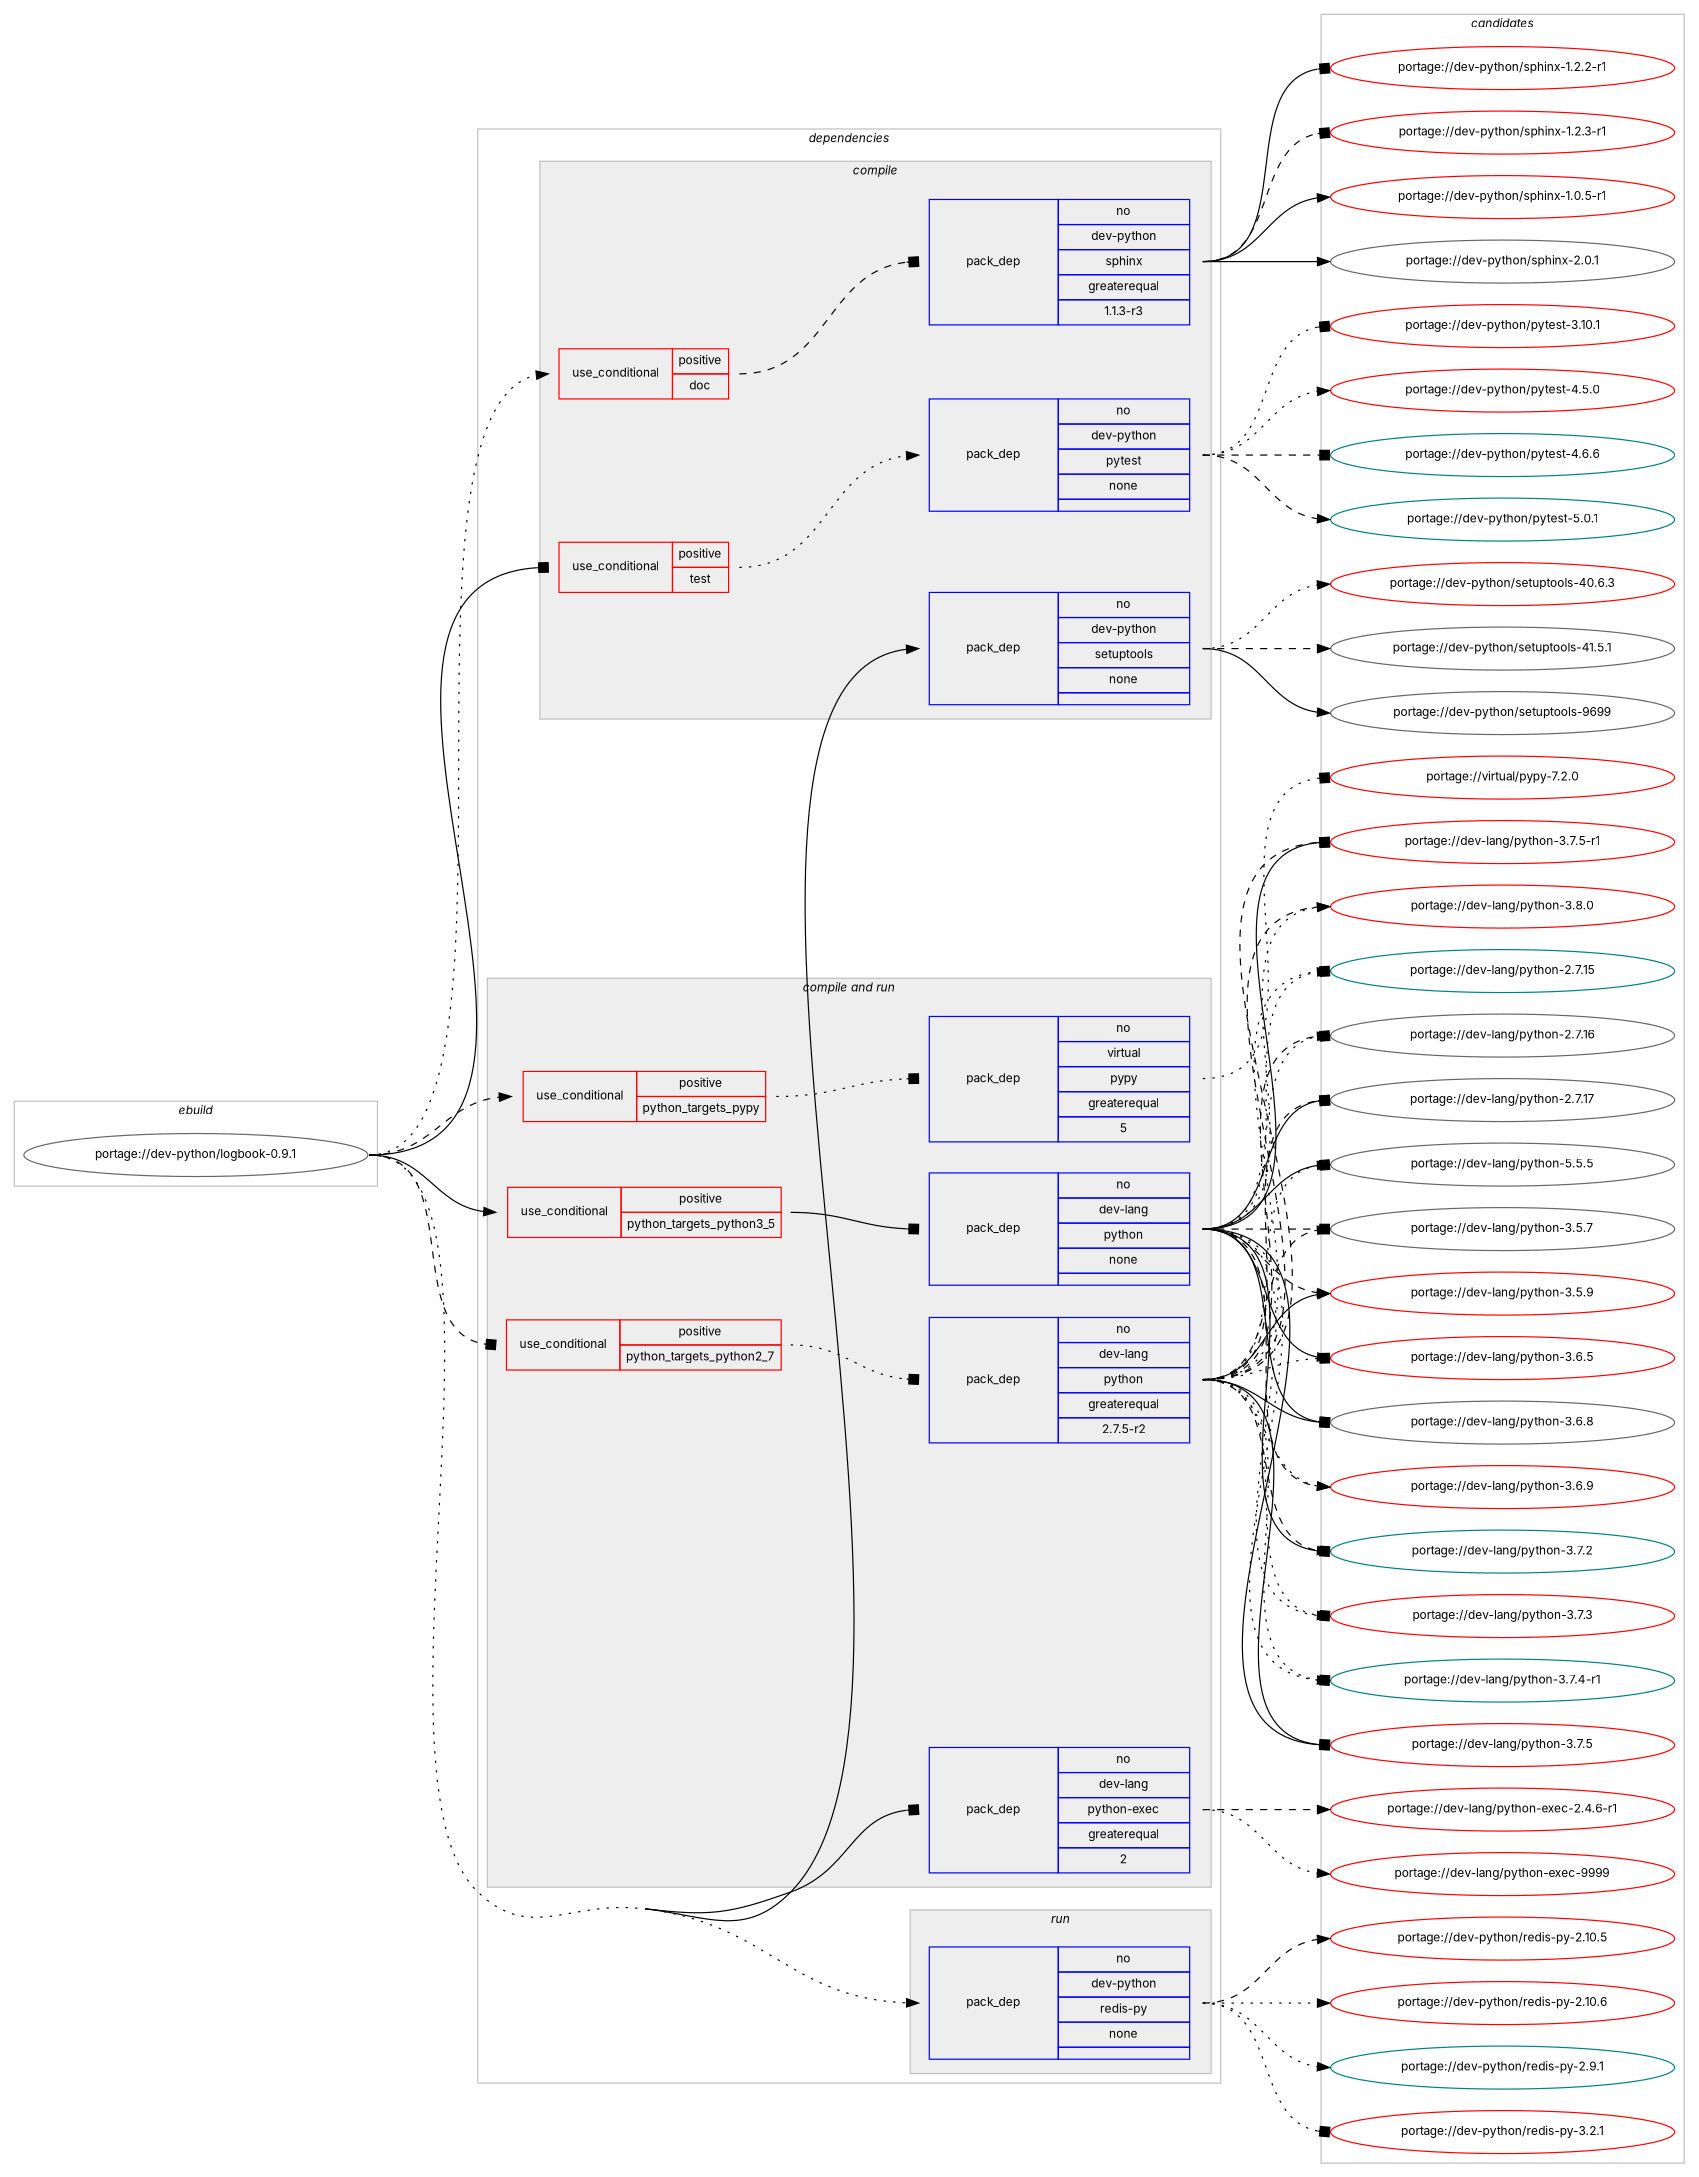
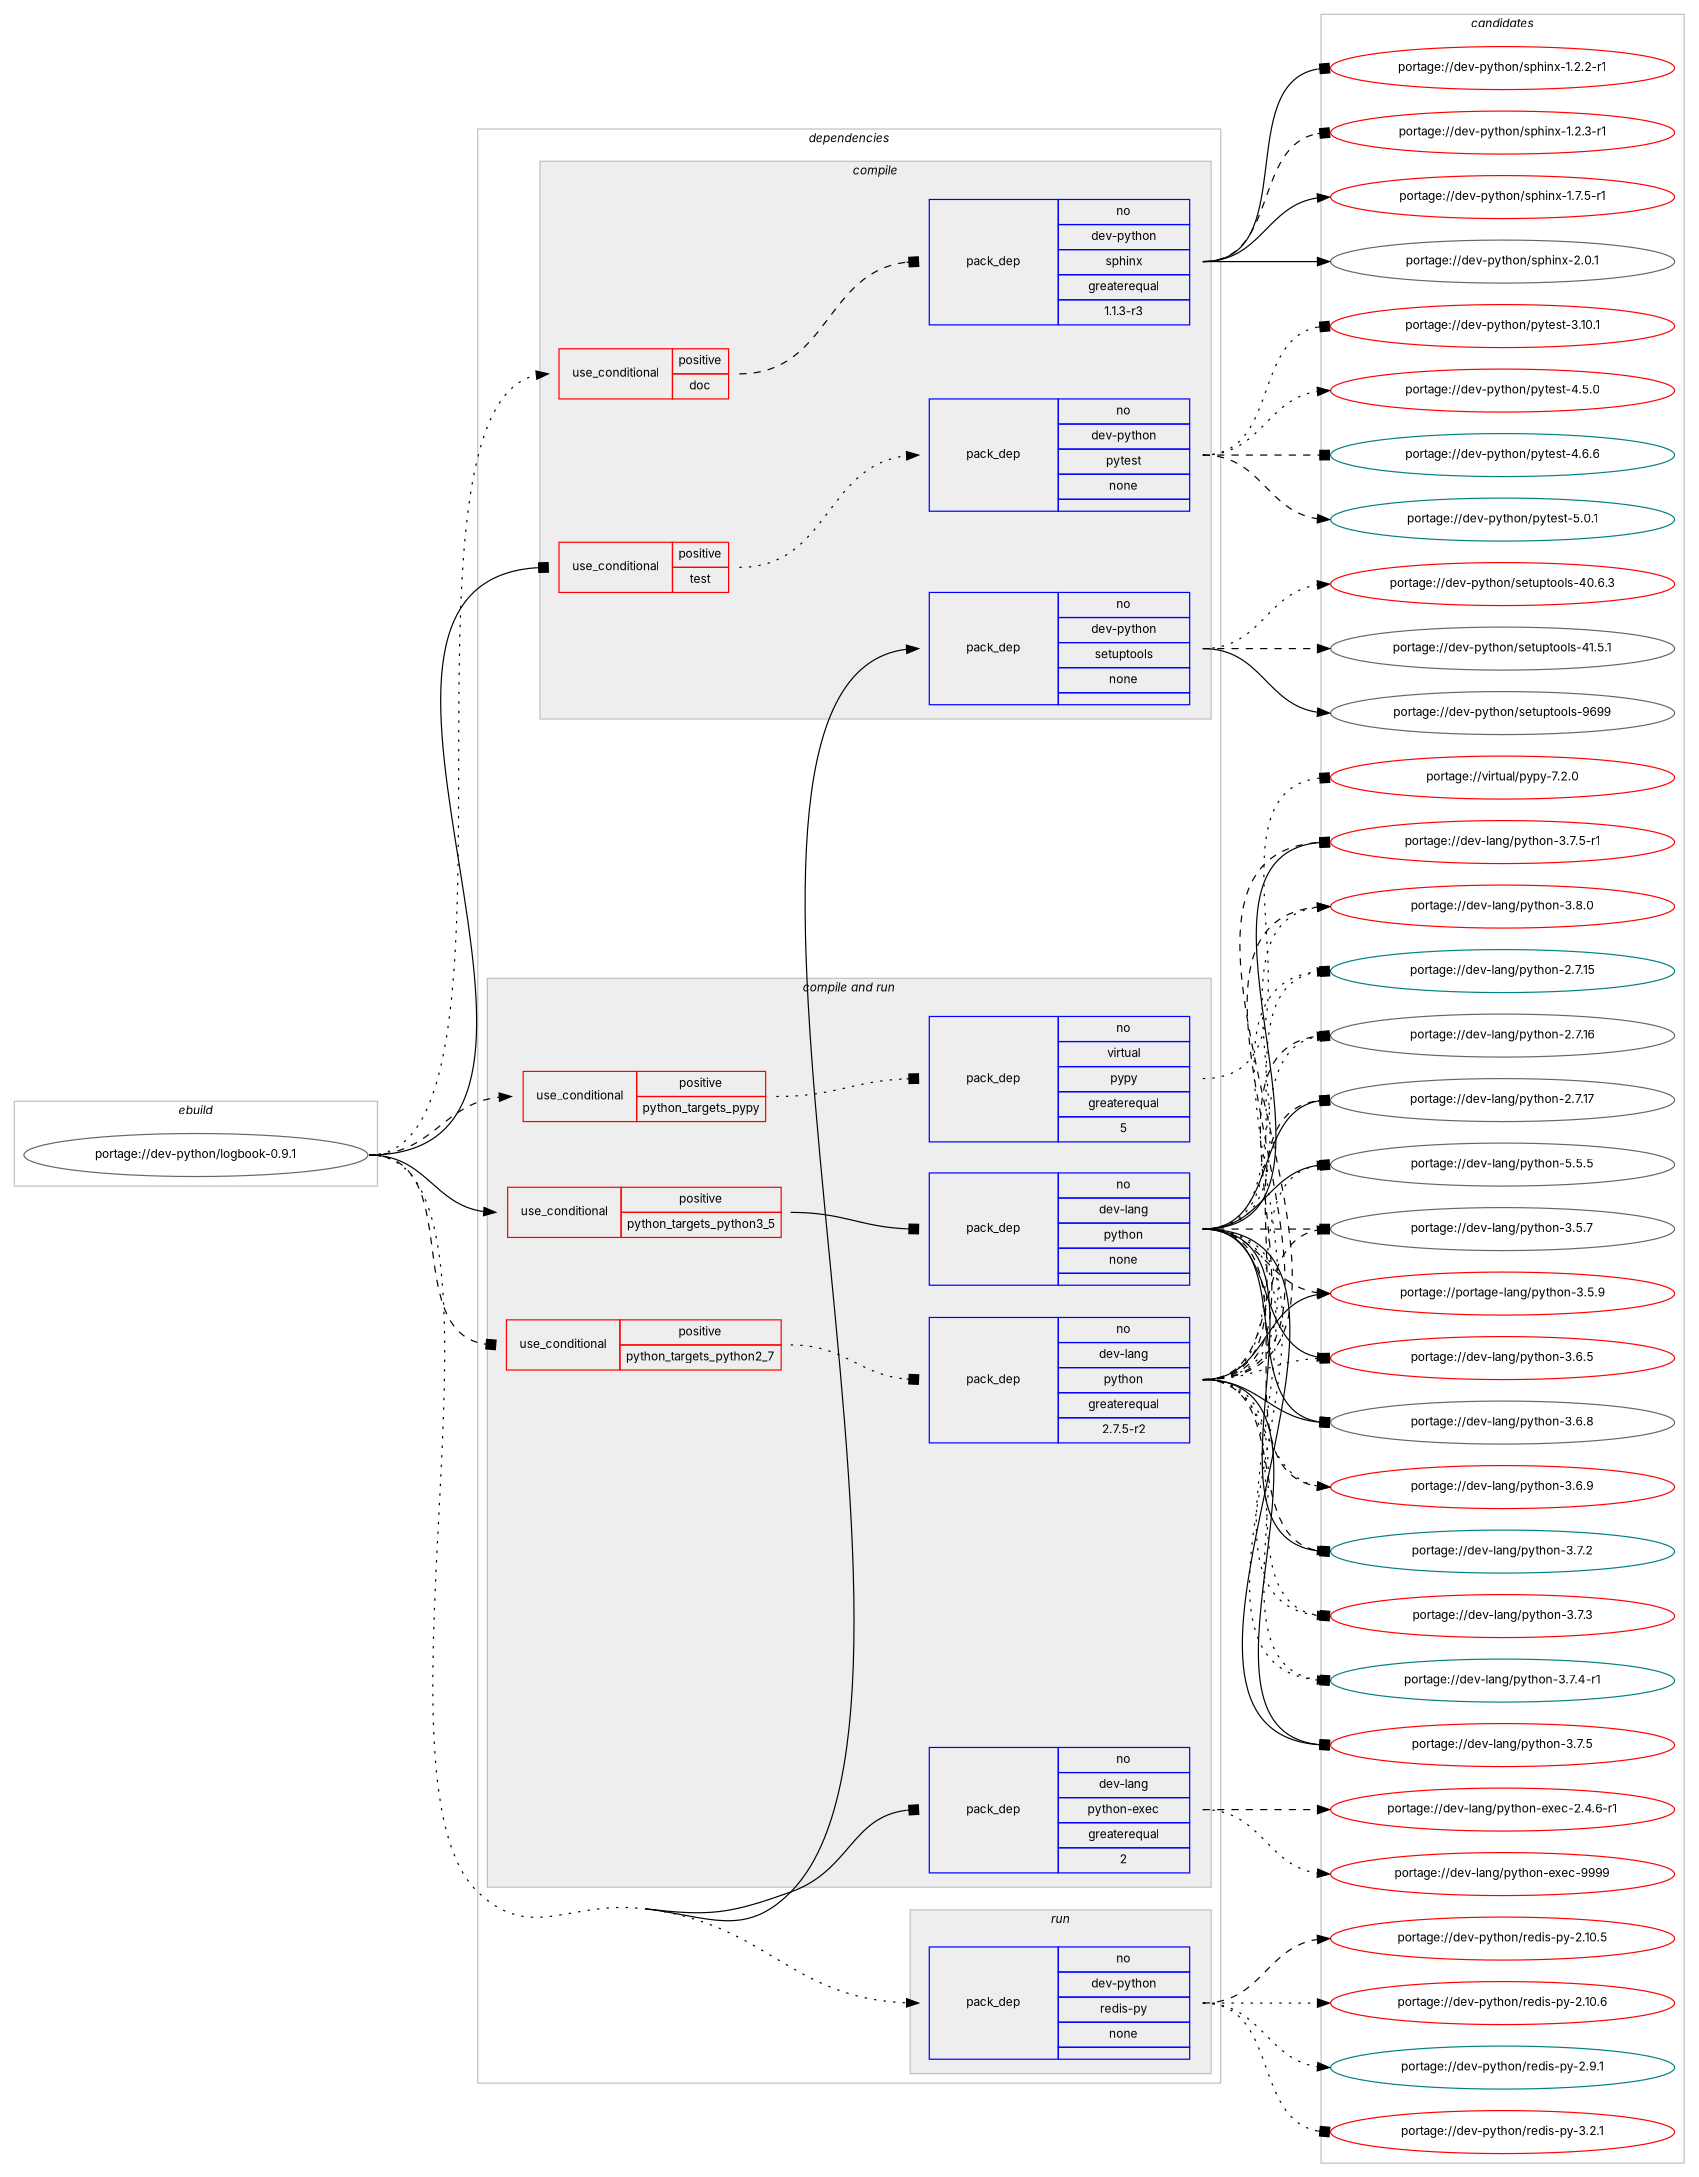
(1503, 197) -> (1503, 197)
(1503, 1294) -> (1503, 1294)
